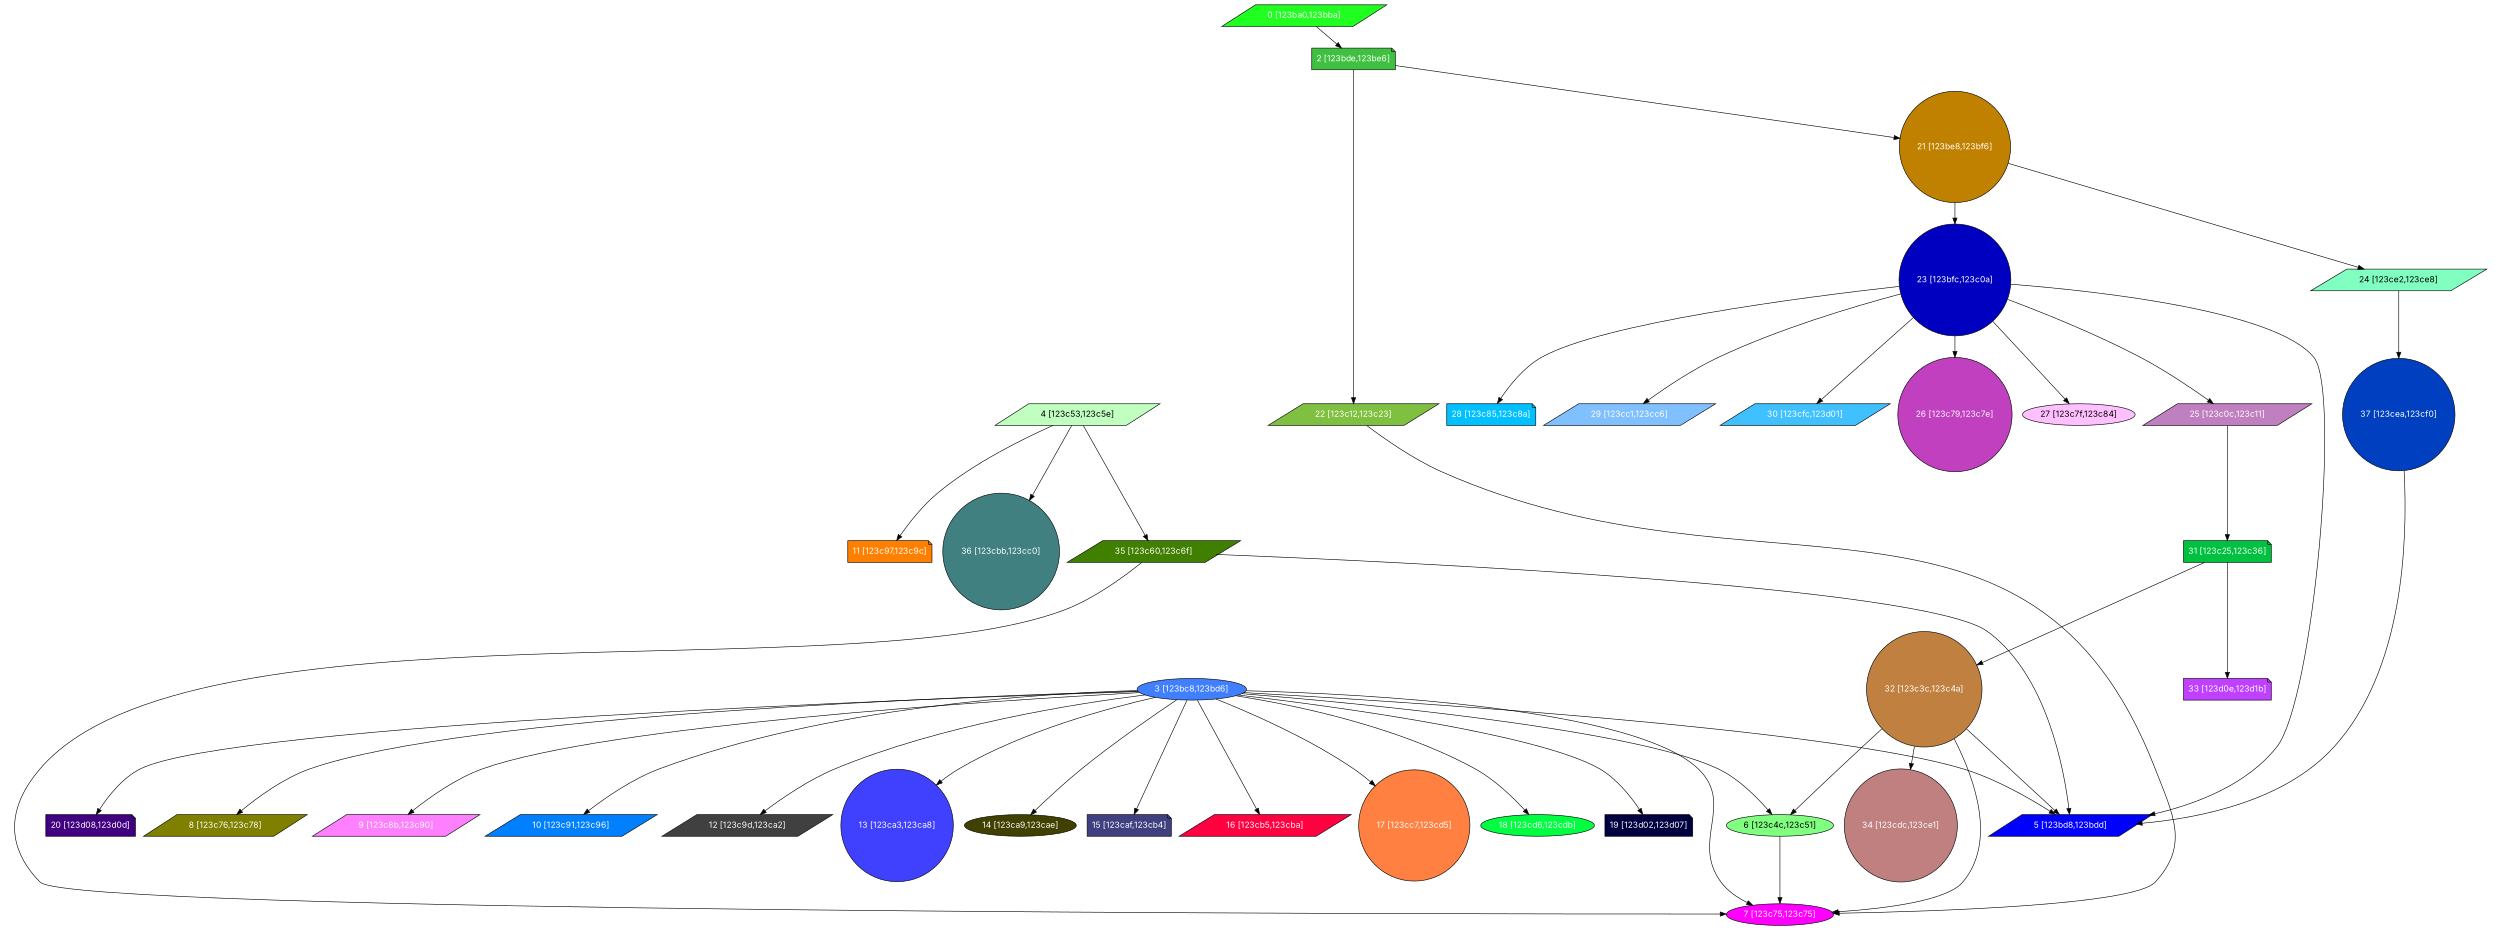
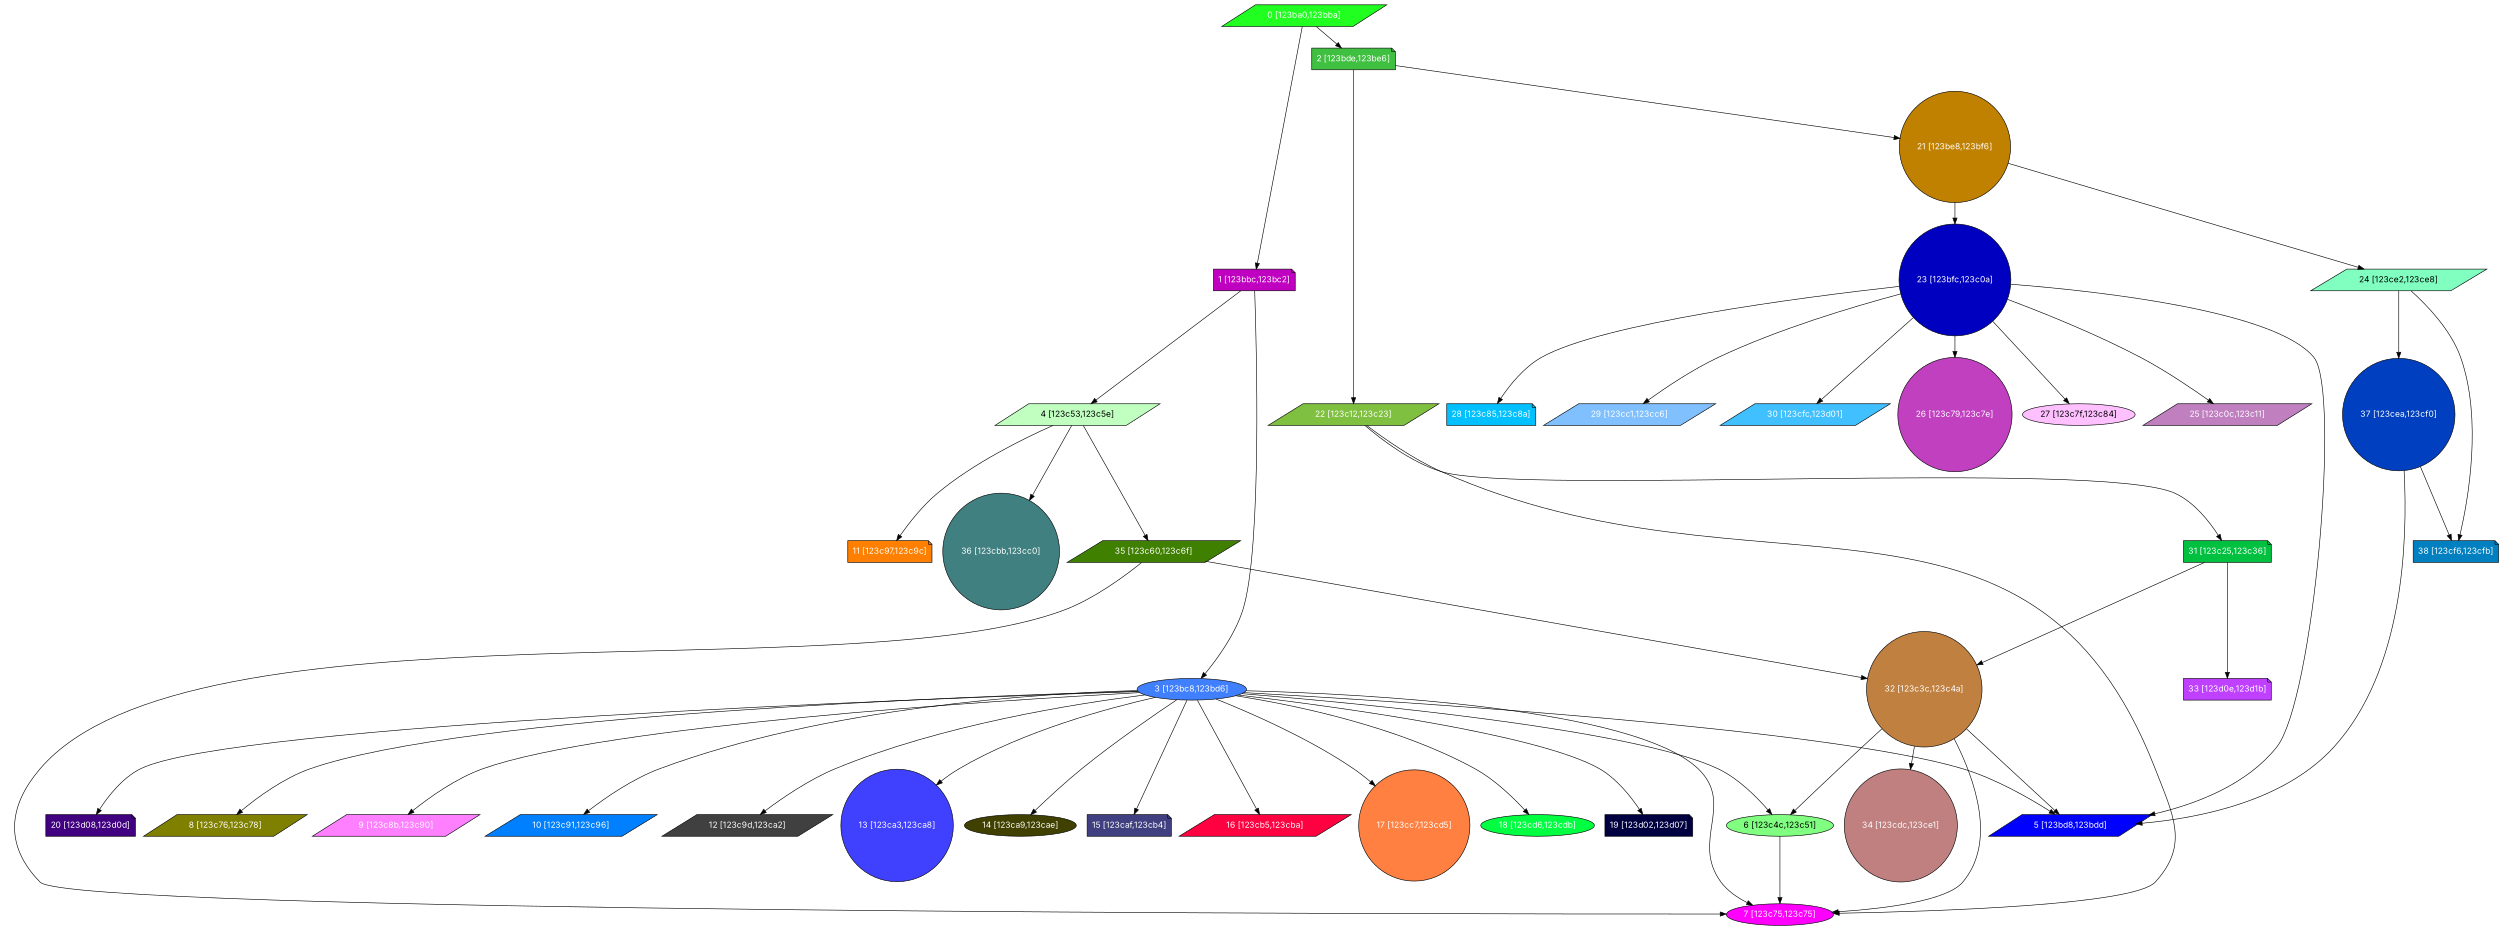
none -> (1254, 280)
(2227, 480) -> (1794, 479)
none -> (2456, 552)
(1704, 584) -> (1533, 619)
